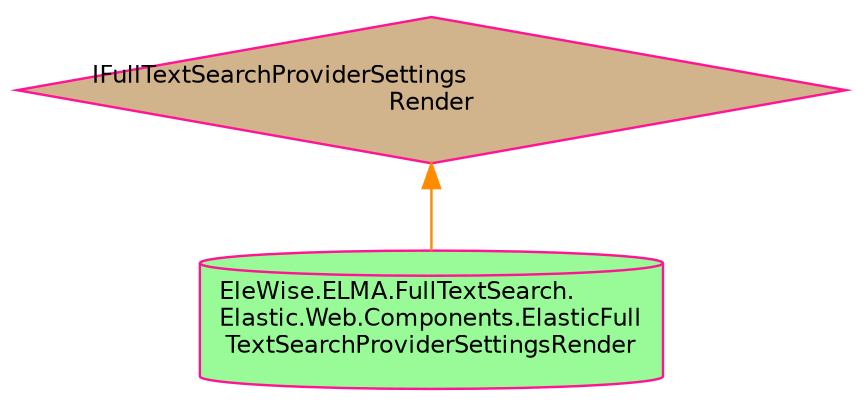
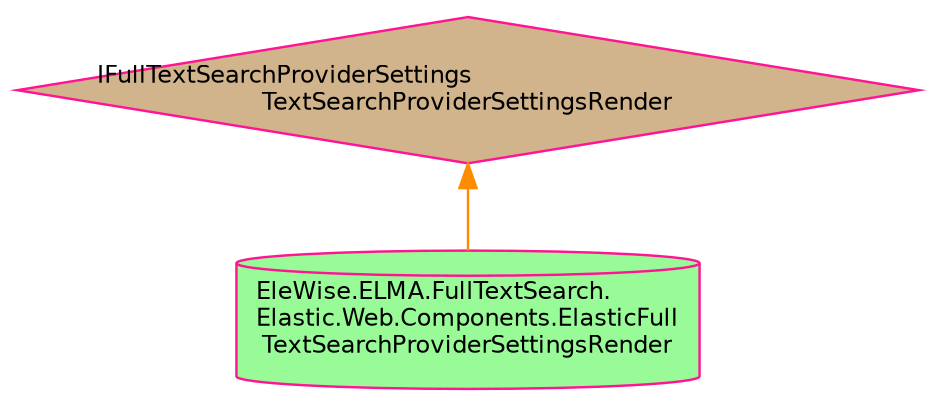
(431, 90) -> (468, 90)
